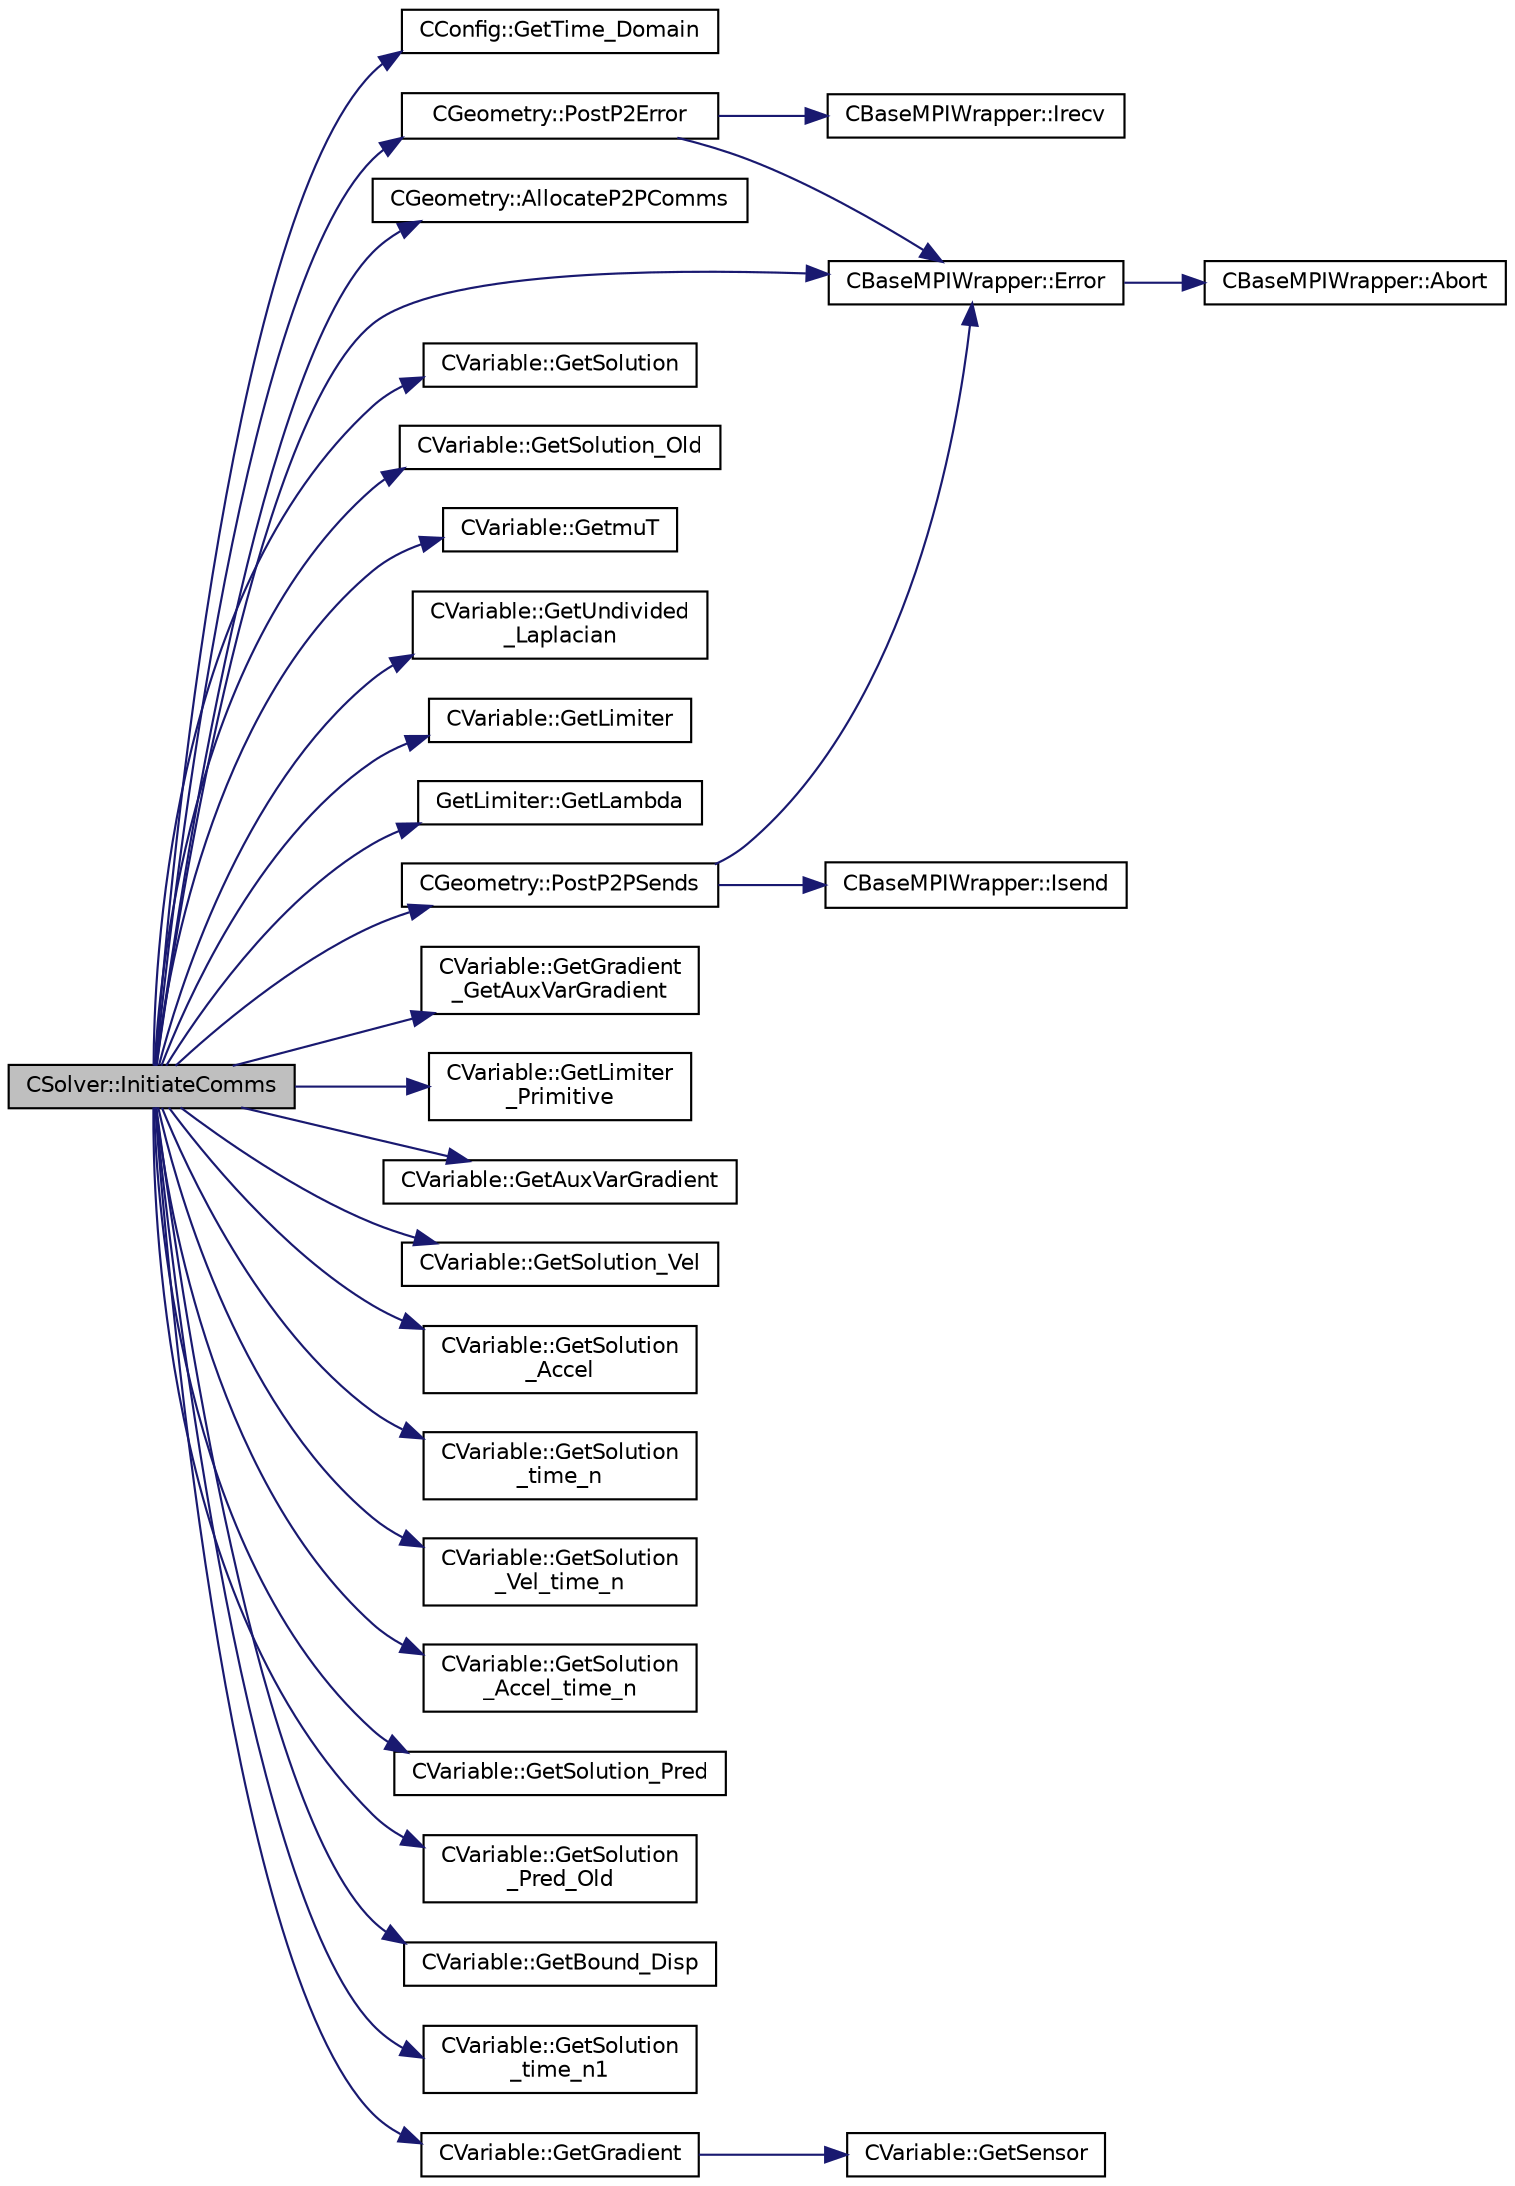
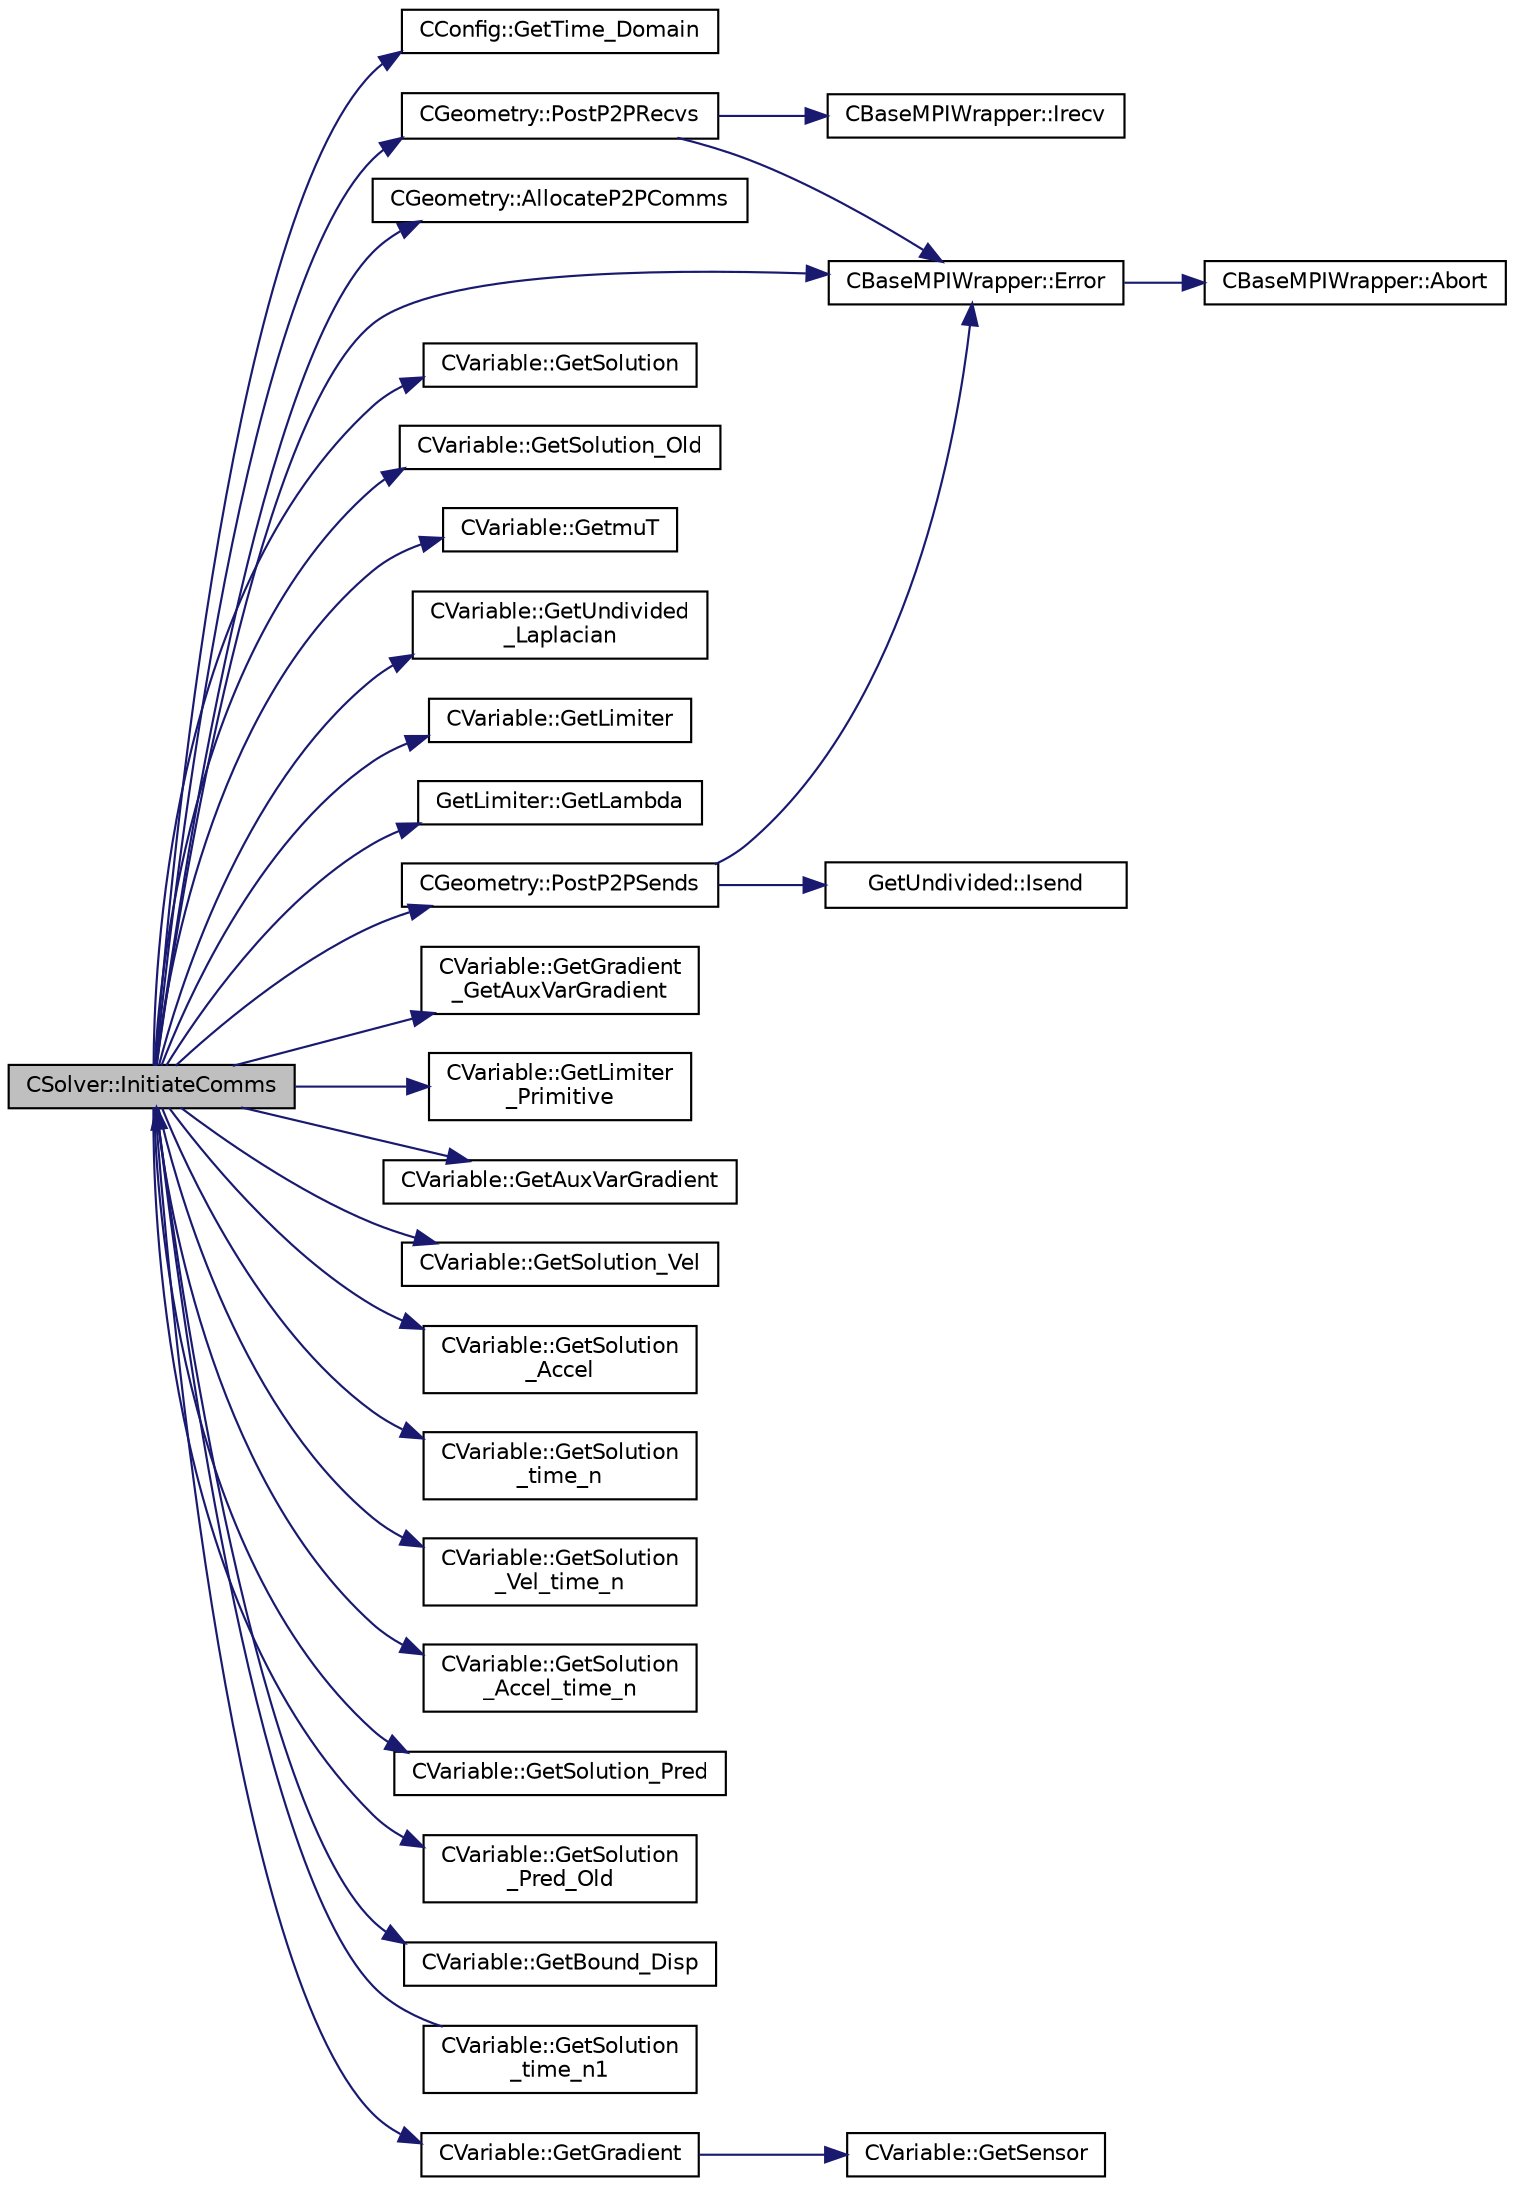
(560, 116) -> (560, 116)
(976, 885) -> (976, 885)
(231, 1621) -> (257, 1704)
